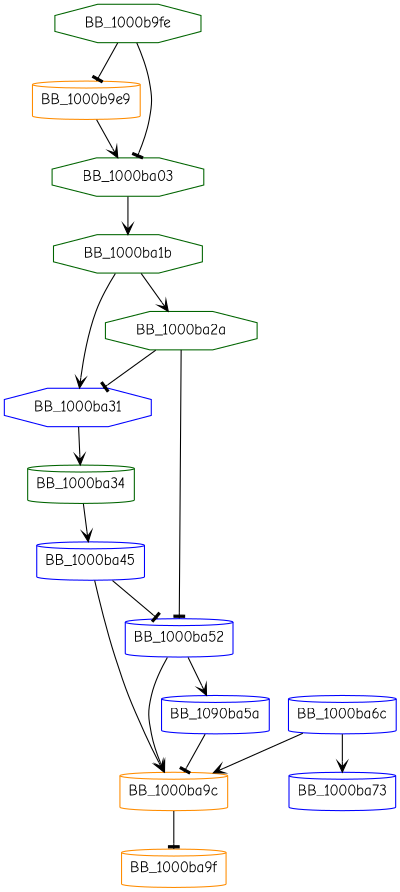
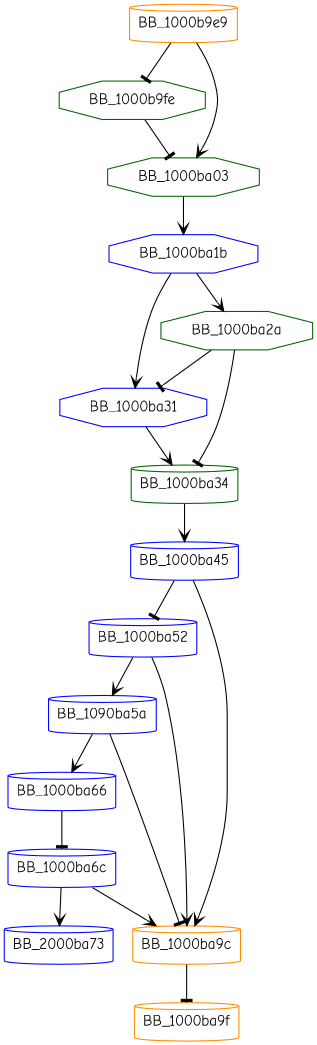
(108, 60) -> (159, 60)
(128, 254) -> (183, 254)
(180, 481) -> (223, 407)
none -> (62, 791)
(342, 791) -> (59, 945)
